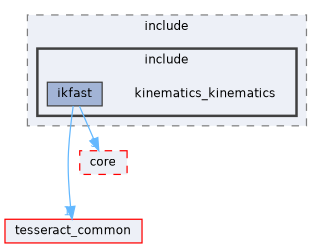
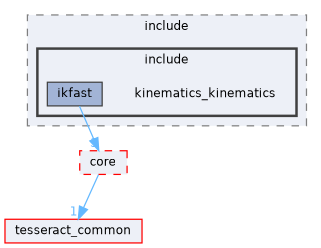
(68, 156) -> (91, 191)
